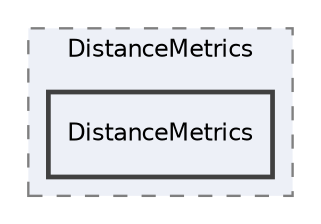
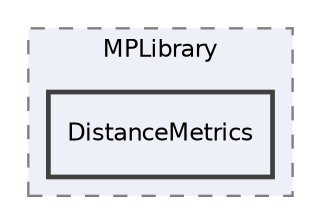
(160, 51) -> (160, 51)
